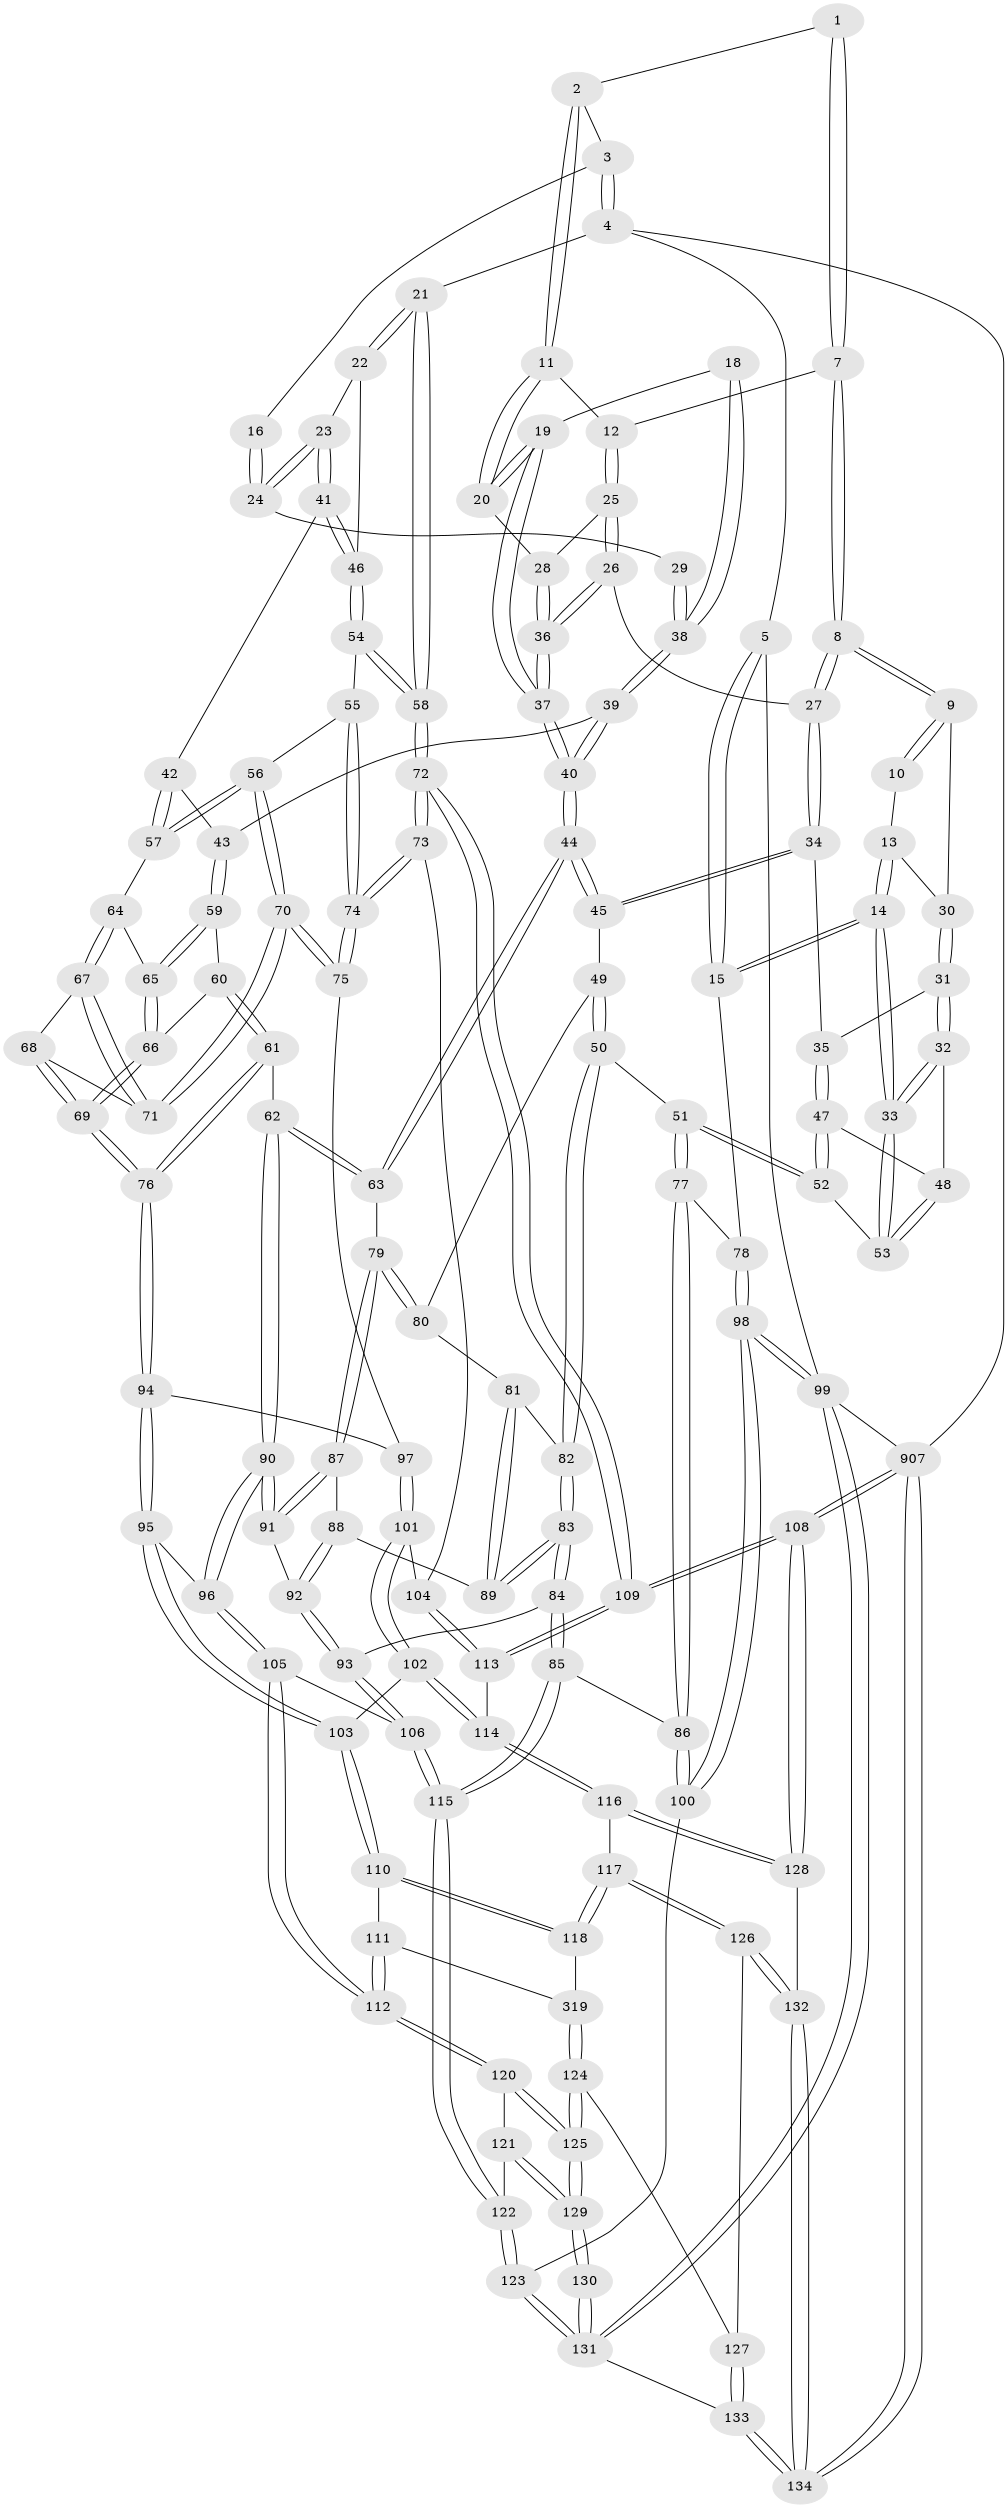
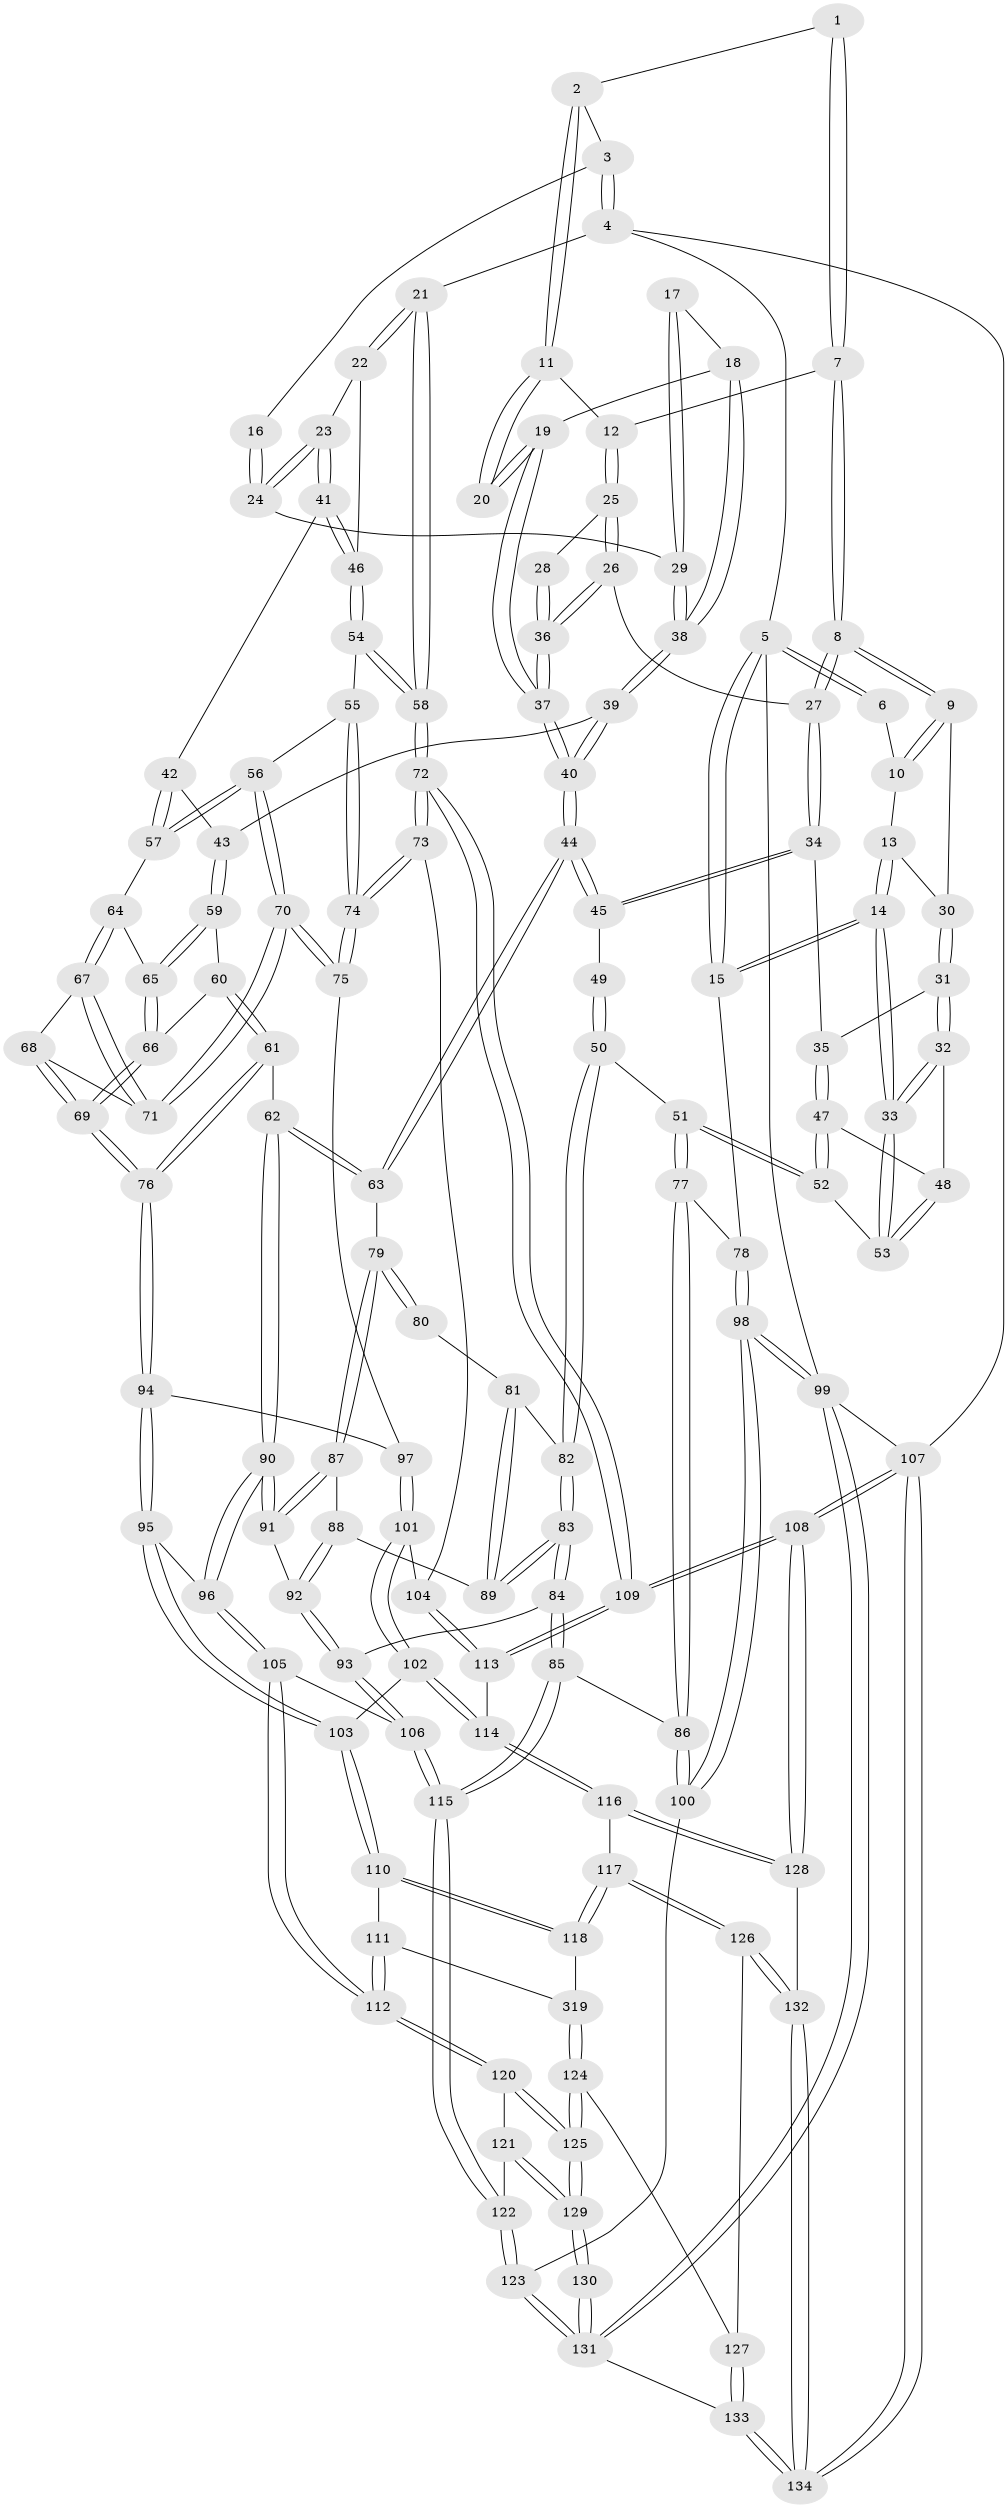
none -> (673, 295)
(513, 535) -> none
none -> (883, 706)
(503, 1148) -> none
(913, 1459) -> (913, 1459)
